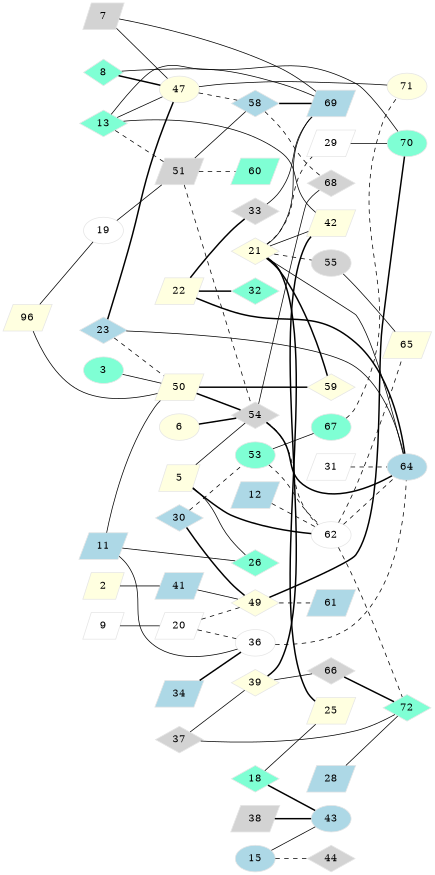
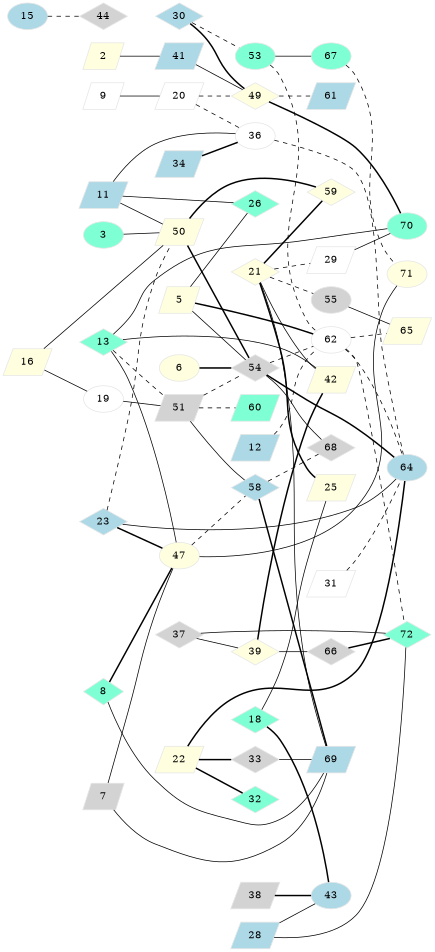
(28, 318) -> (28, 362)
(366, 333) -> none
(293, 839) -> (297, 913)
